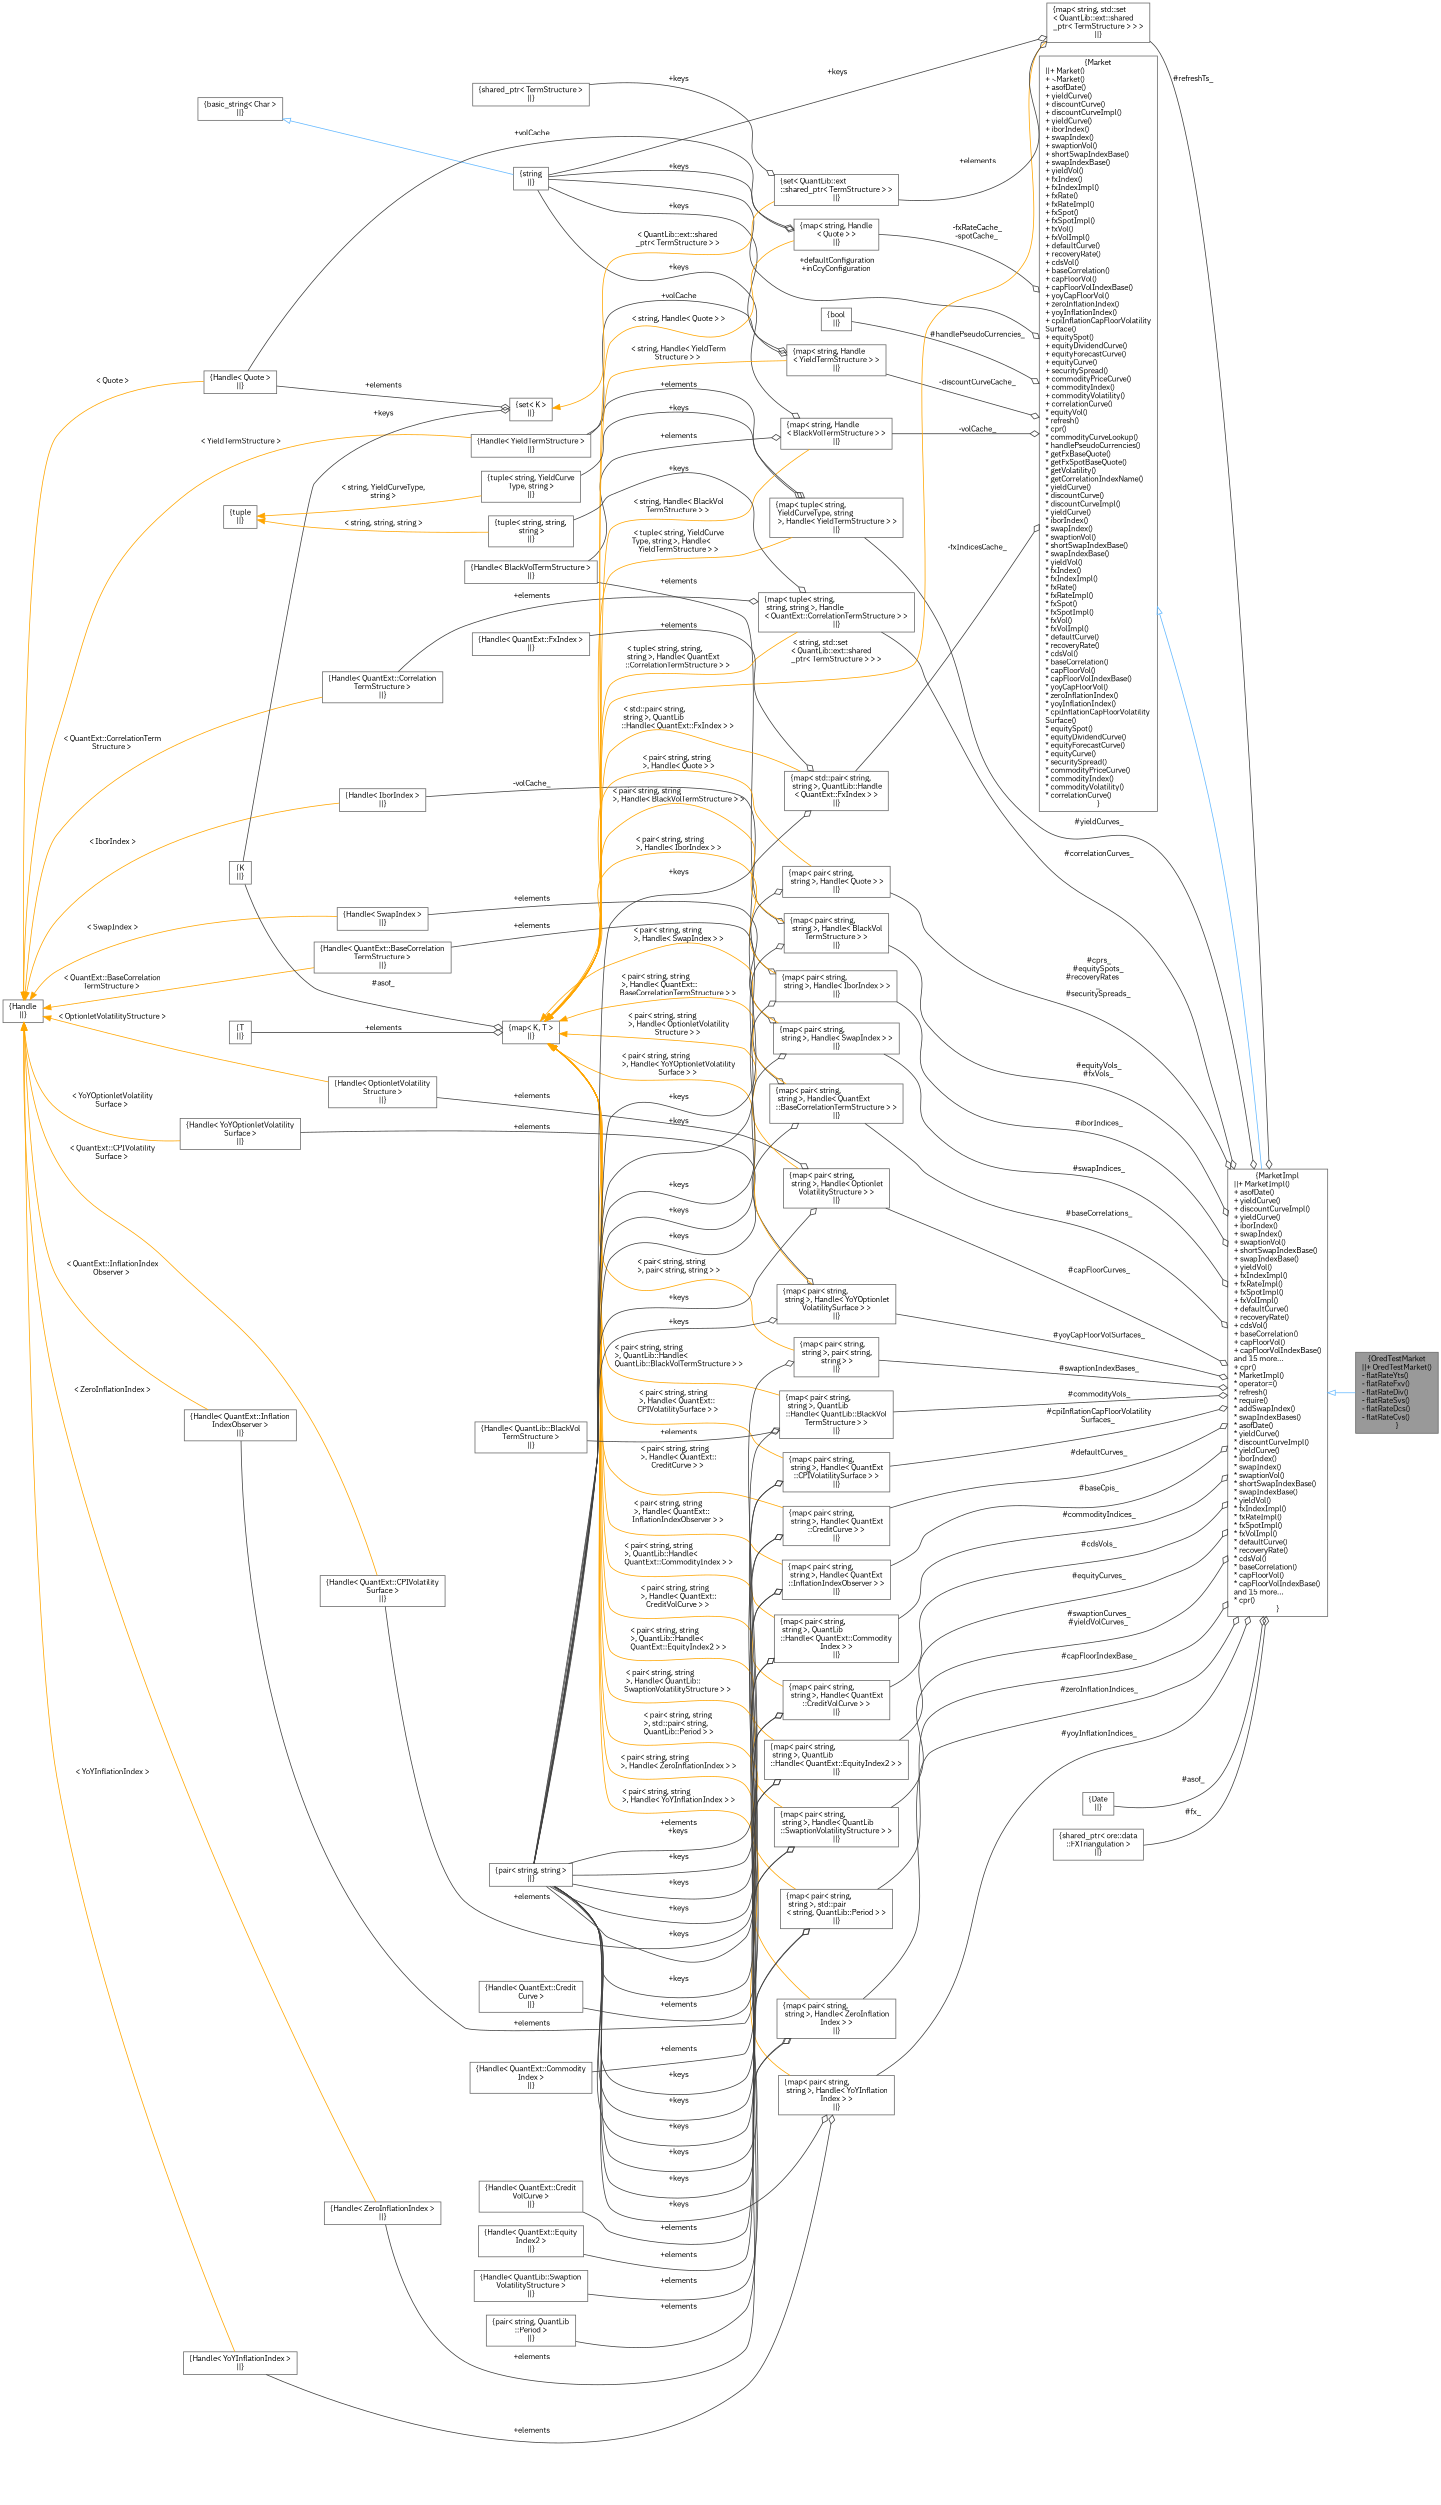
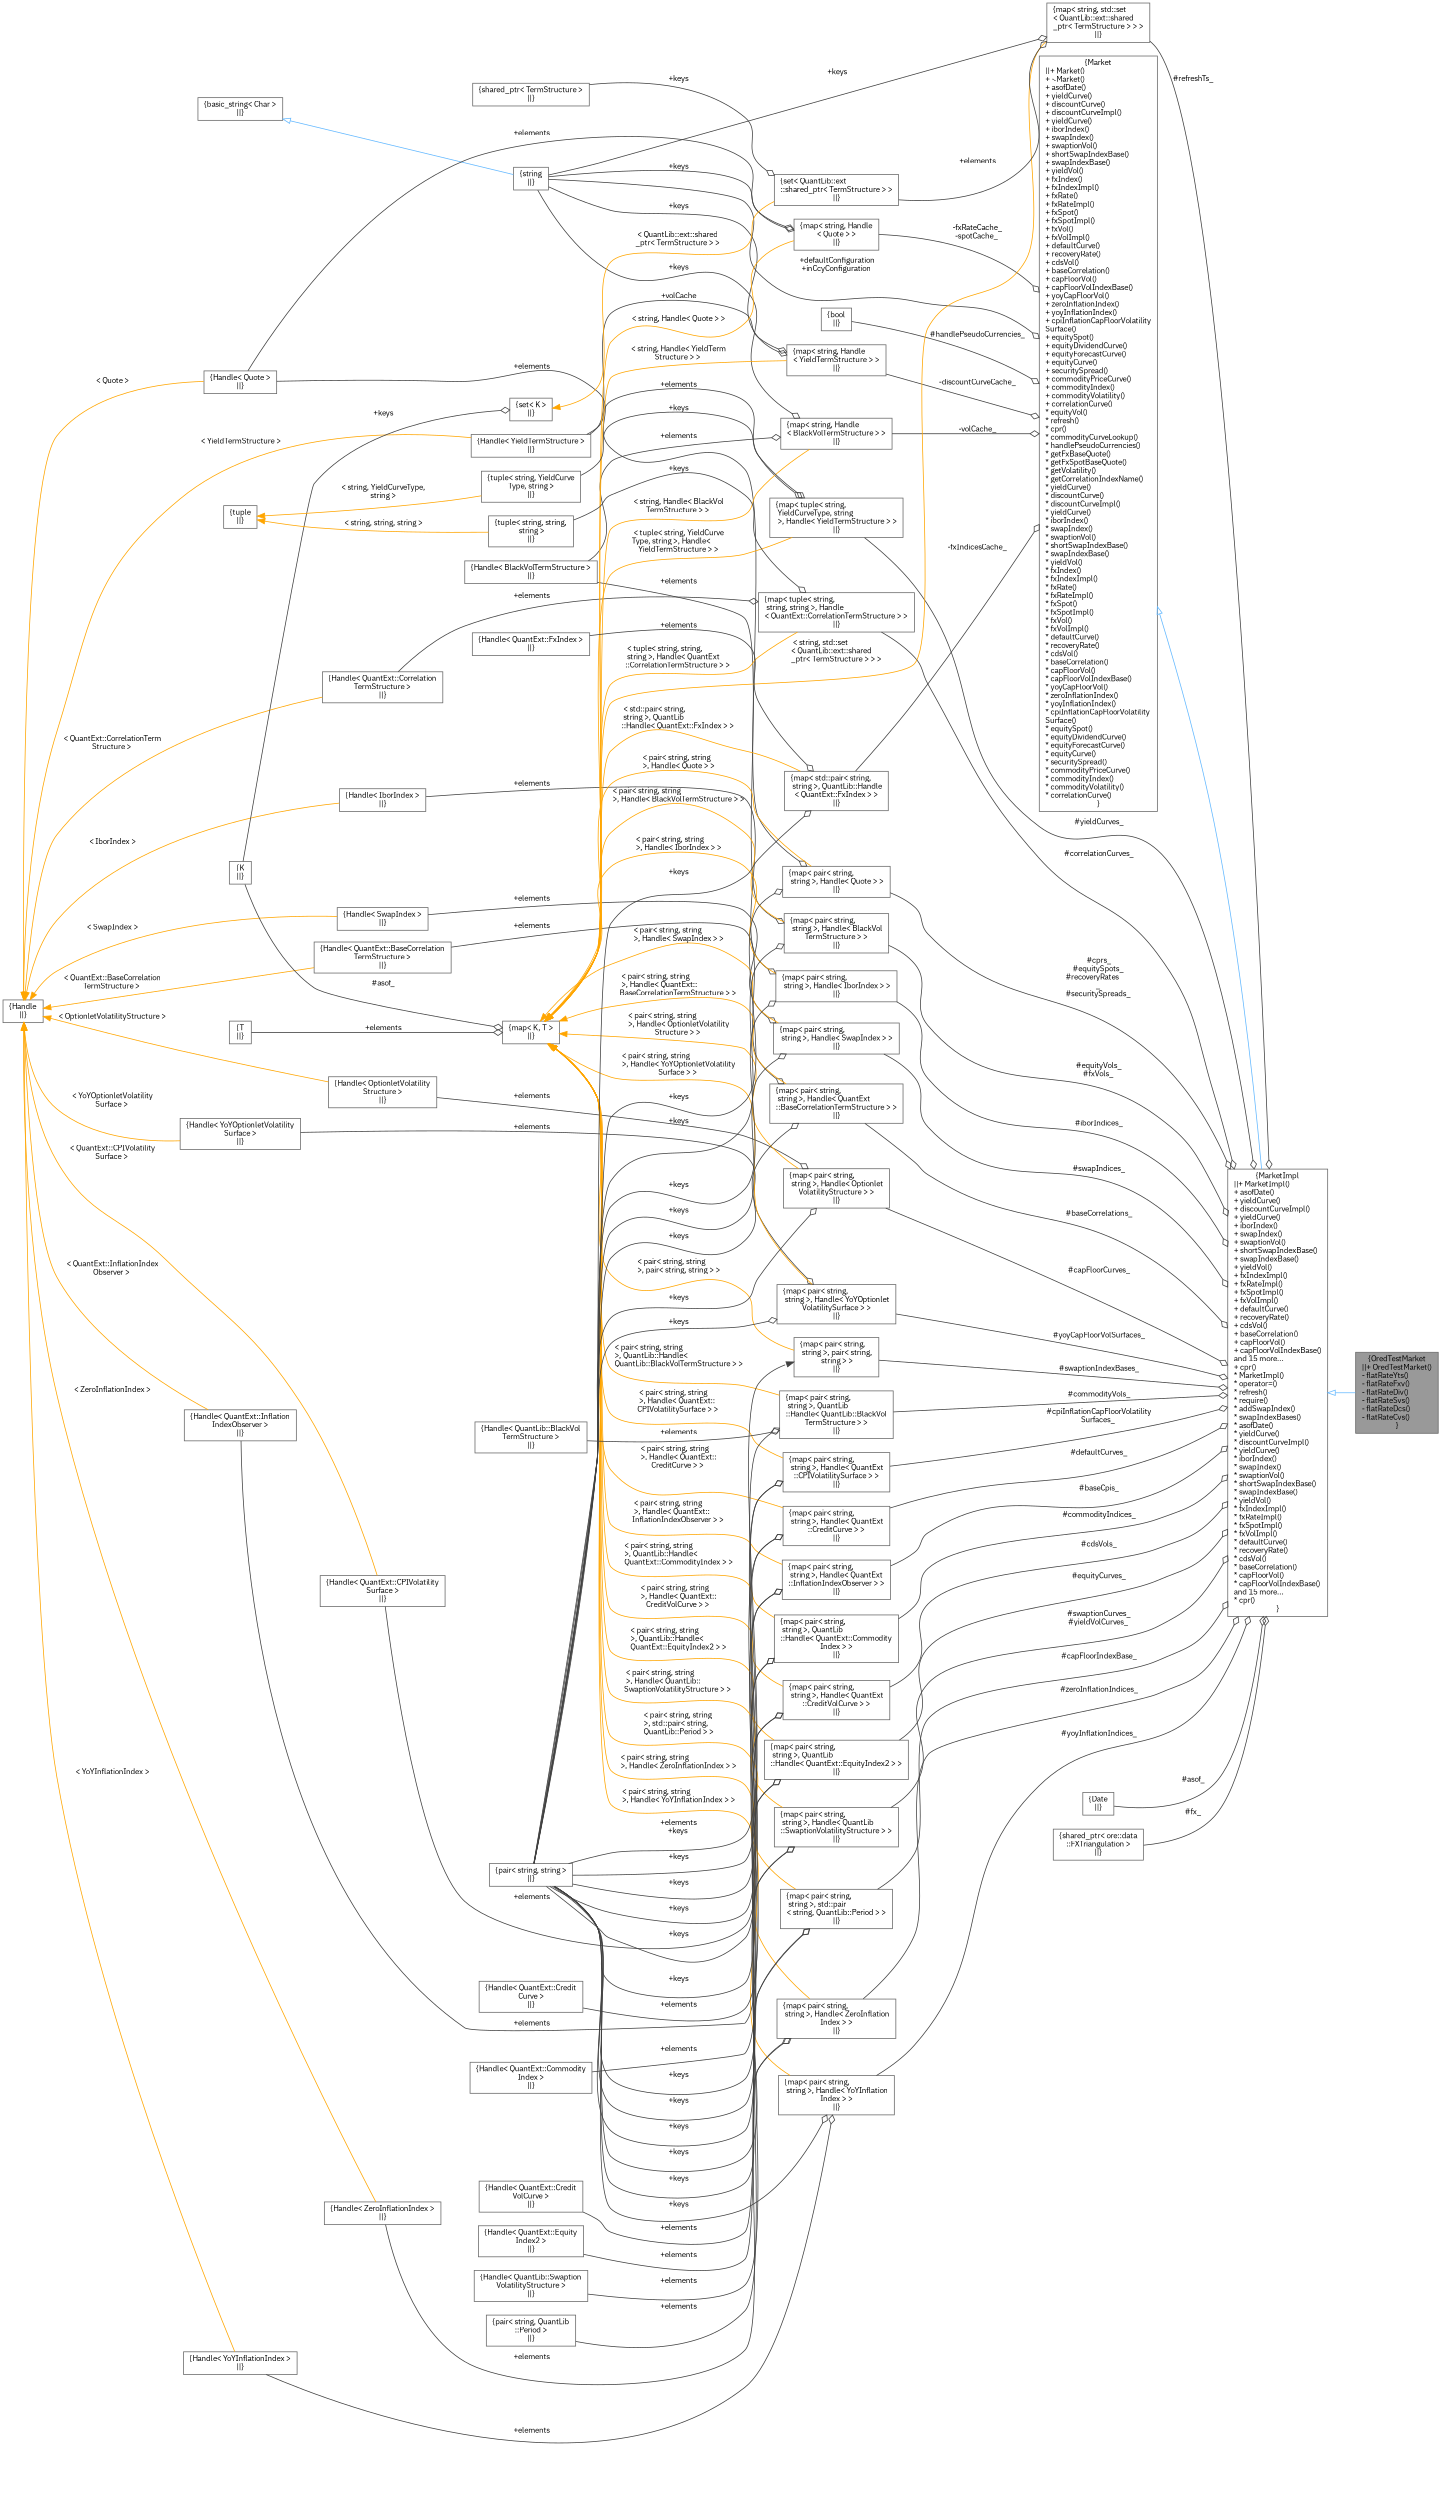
(531, 134) -> (531, 134)
(389, 397) -> (689, 455)
(531, 784) -> (531, 784)
(746, 1833) -> (746, 1833)
